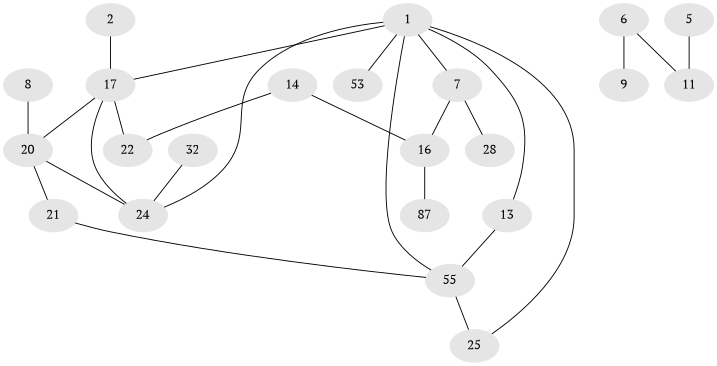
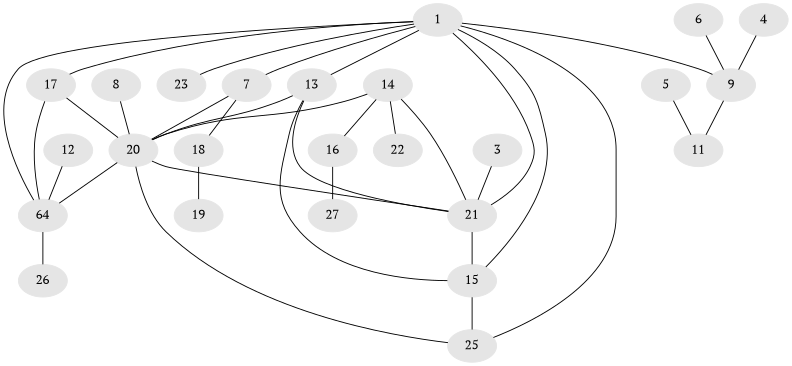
(110, 20) -> none
none -> (764, 20)
none -> (589, 42)
(656, 52) -> (715, 118)
(358, 85) -> (181, 85)
none -> (251, 111)
none -> (259, 116)
none -> (522, 116)
(119, 118) -> none
(441, 118) -> (190, 118)
none -> (438, 146)
(193, 150) -> (68, 150)
(490, 150) -> (199, 150)
none -> (497, 150)
none -> (343, 190)
(143, 216) -> (43, 216)
none -> (199, 216)
(425, 216) -> (333, 216)
none -> (43, 281)
(450, 281) -> (472, 281)
none -> (265, 295)
